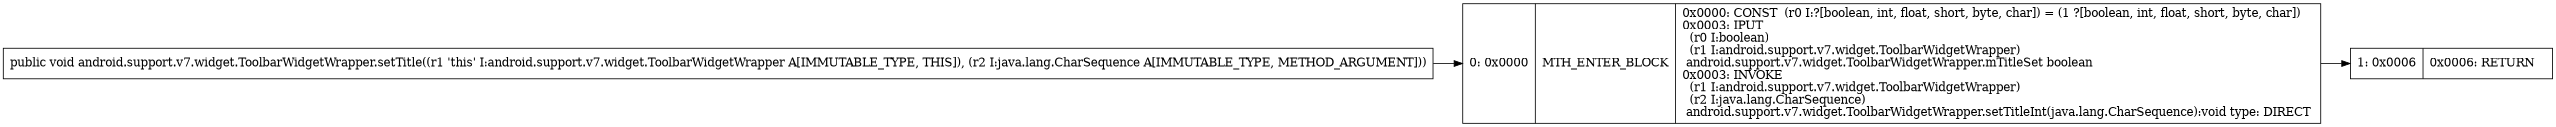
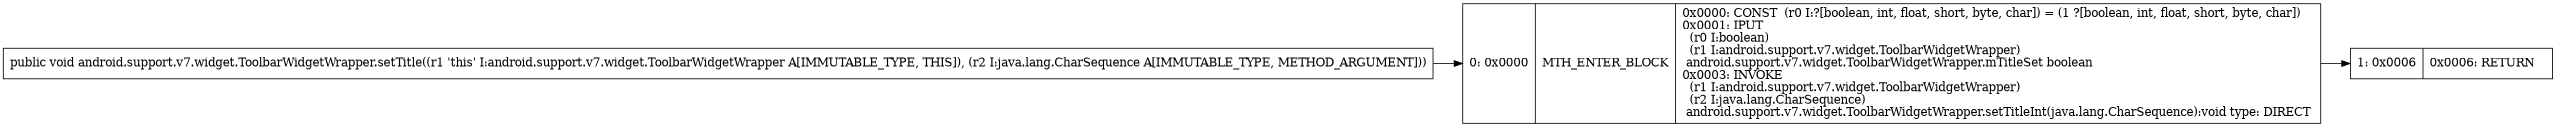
(1726, 26) -> (1726, 26)
